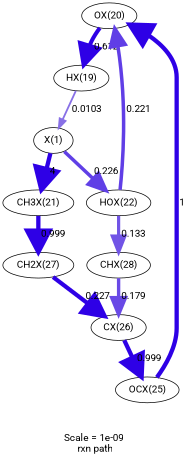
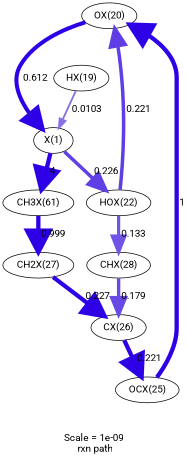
(94, 36) -> (29, 54)
(38, 203) -> (38, 203)
(148, 359) -> (148, 359)
